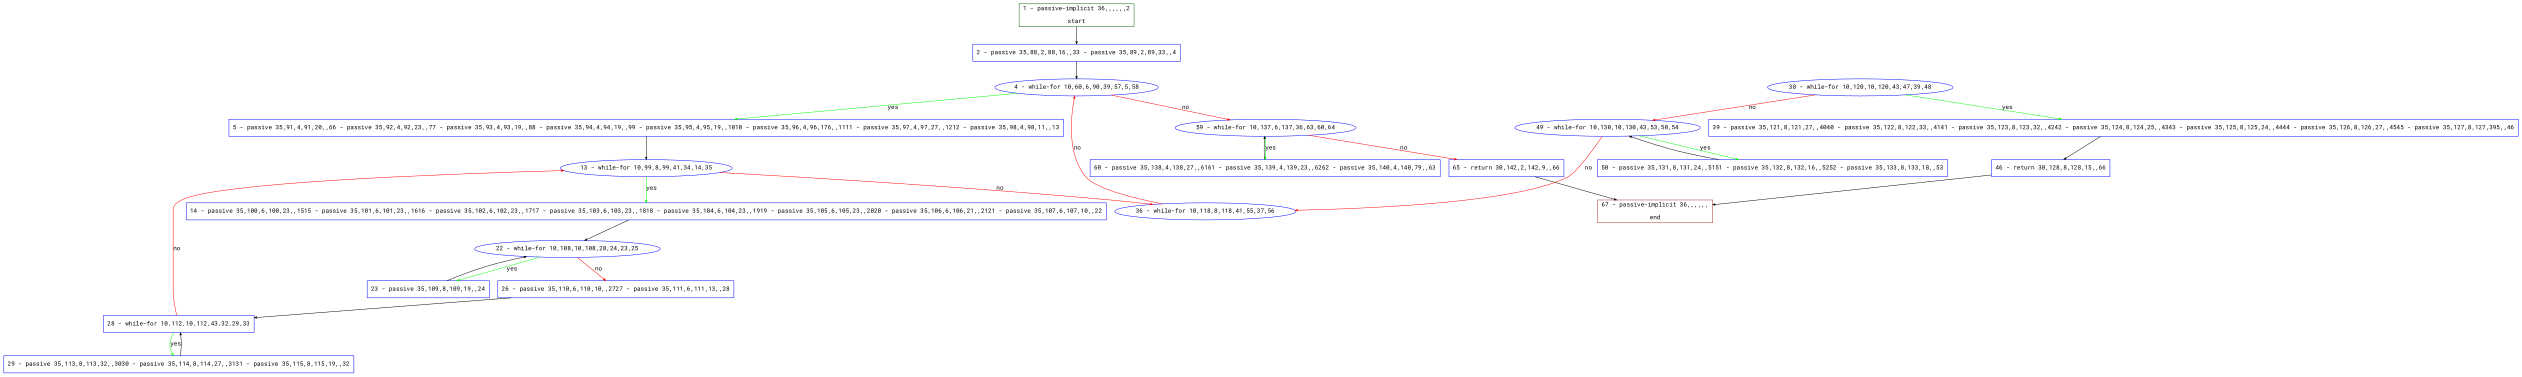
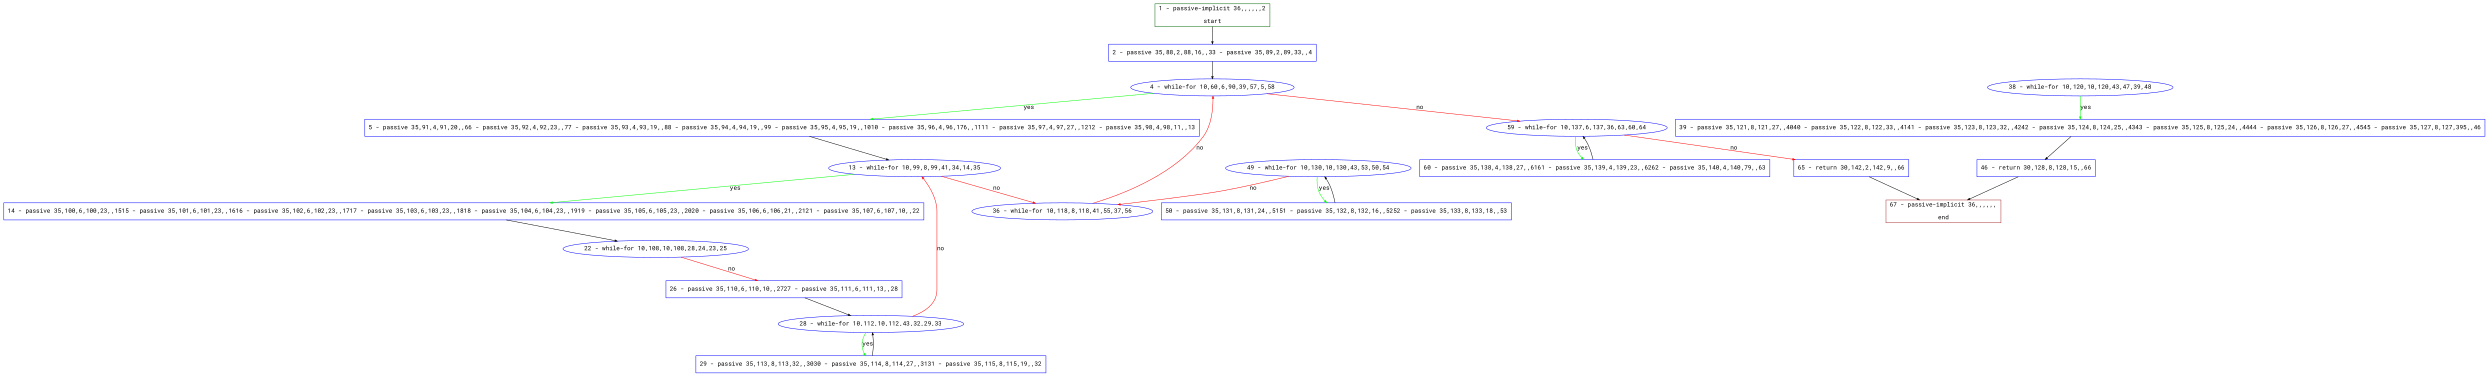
(1735, 107) -> none
(428, 289) -> none
(179, 324) -> (871, 324)
